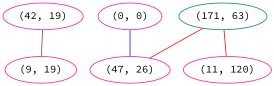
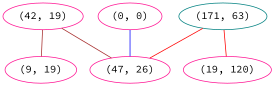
none -> (87, 43)
(227, 70) -> (227, 70)
